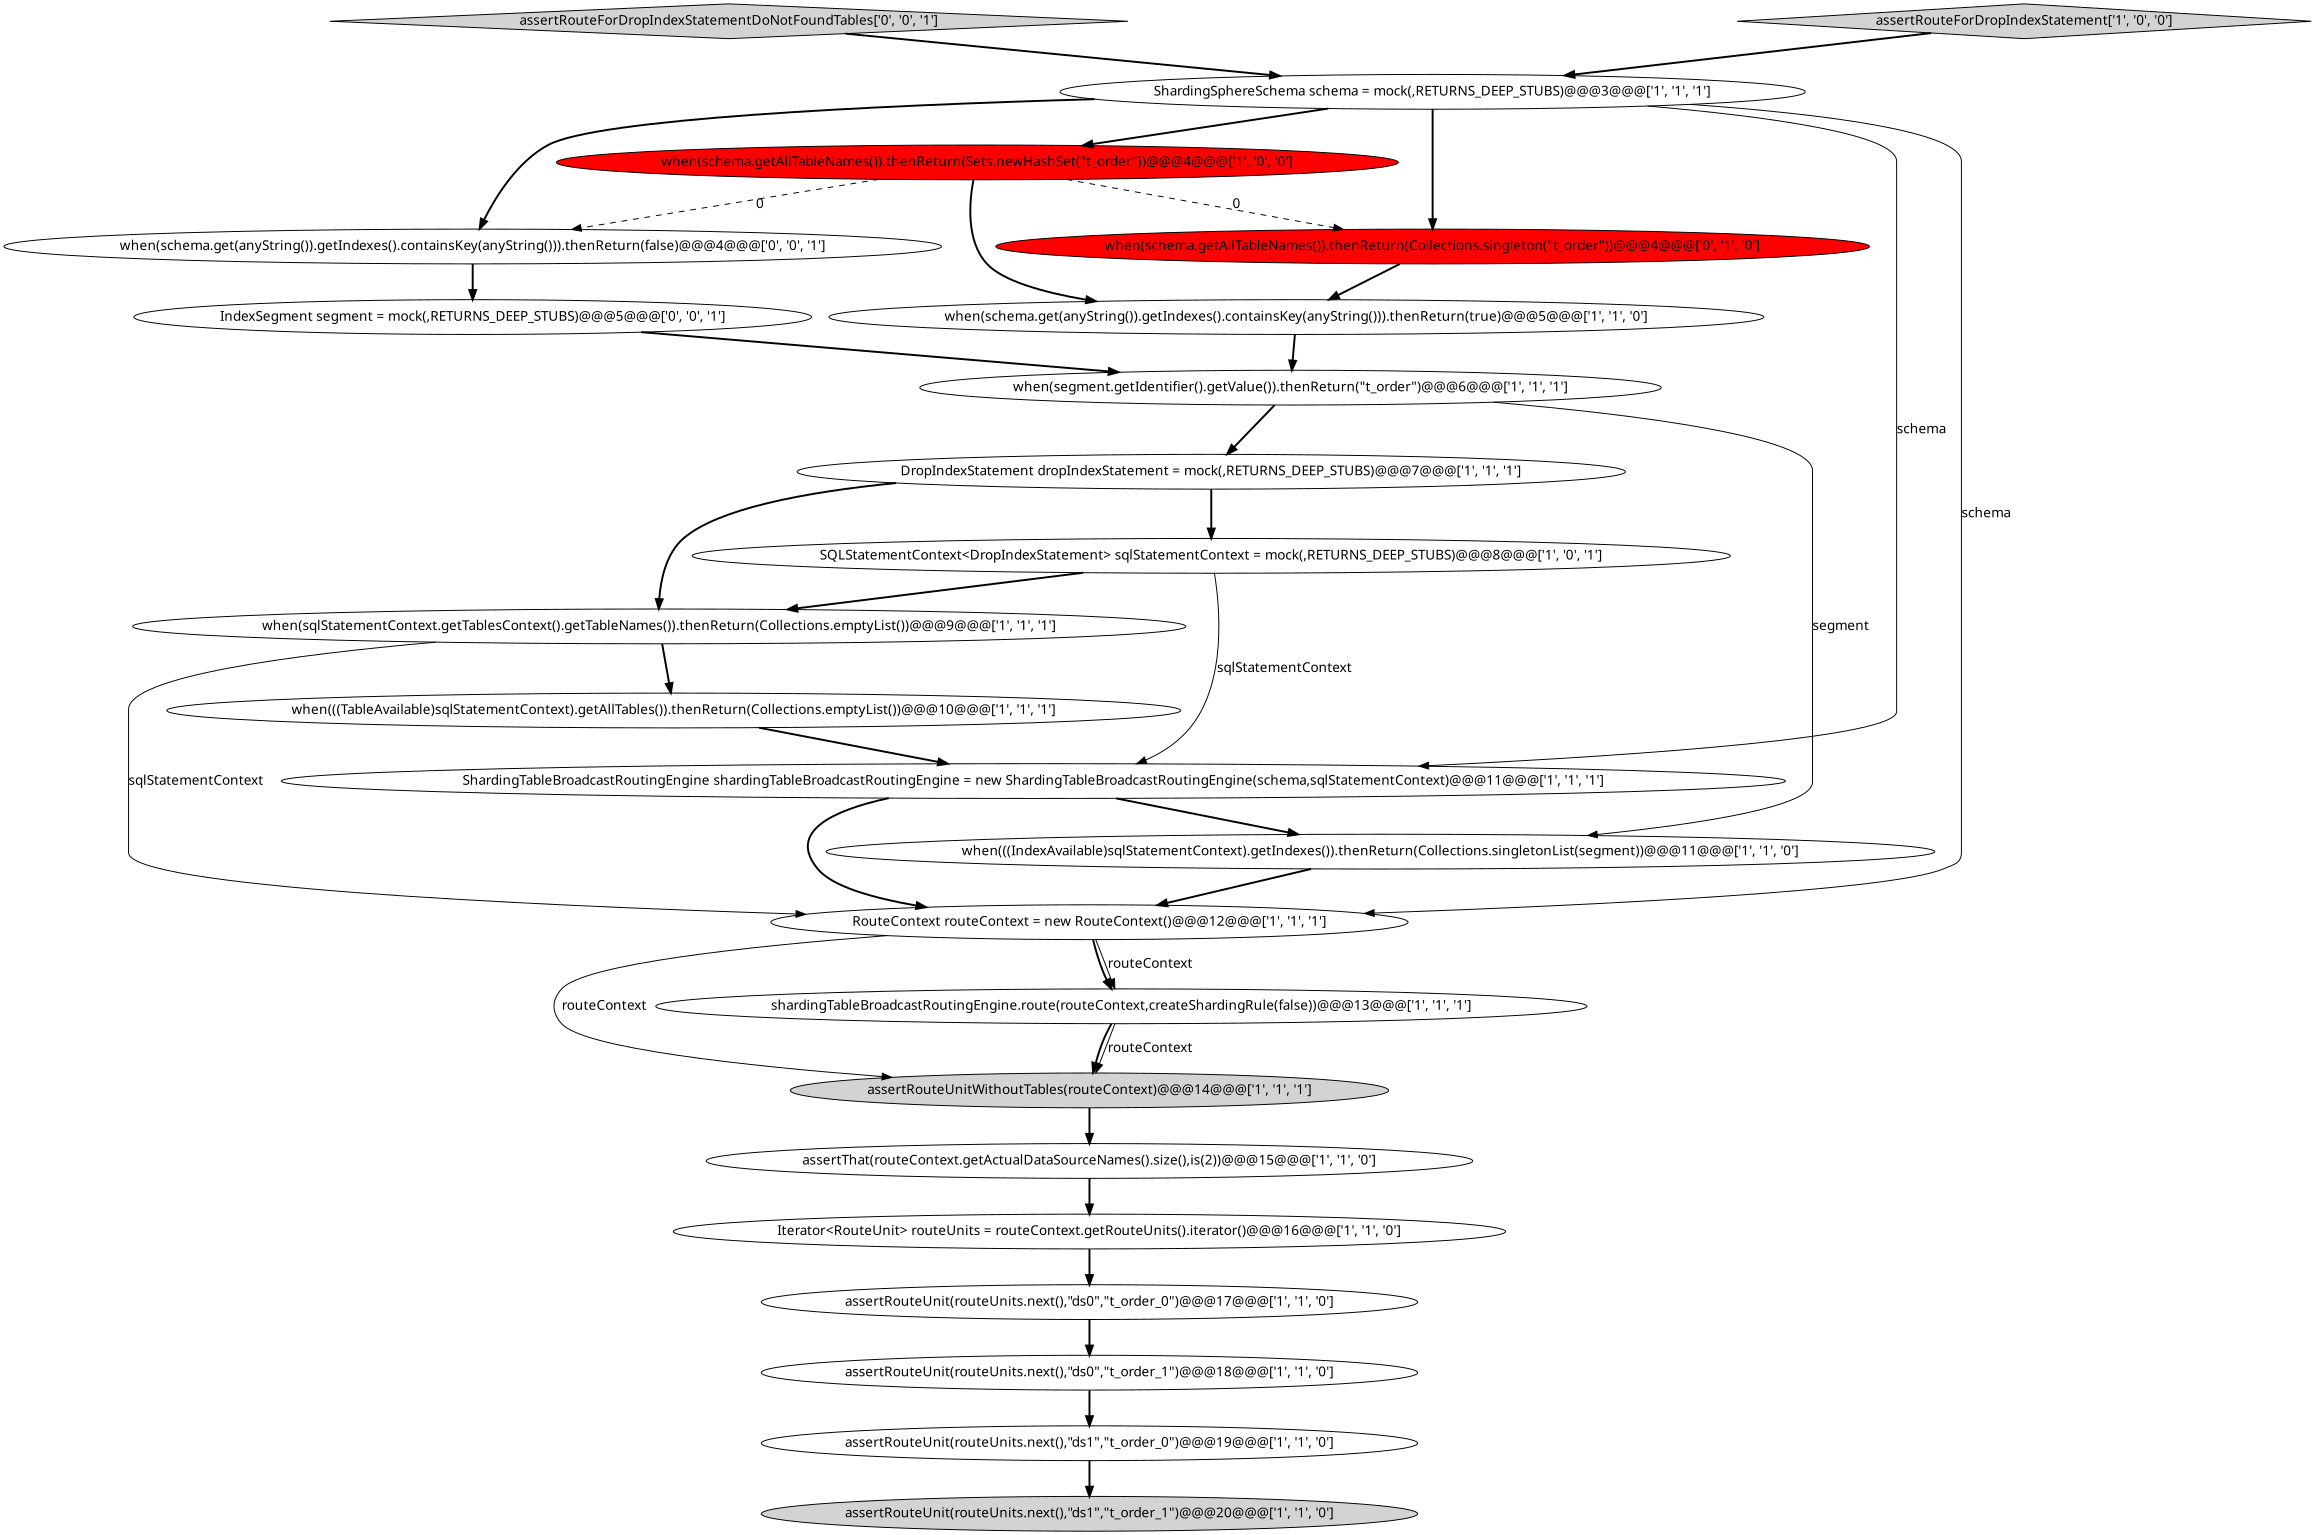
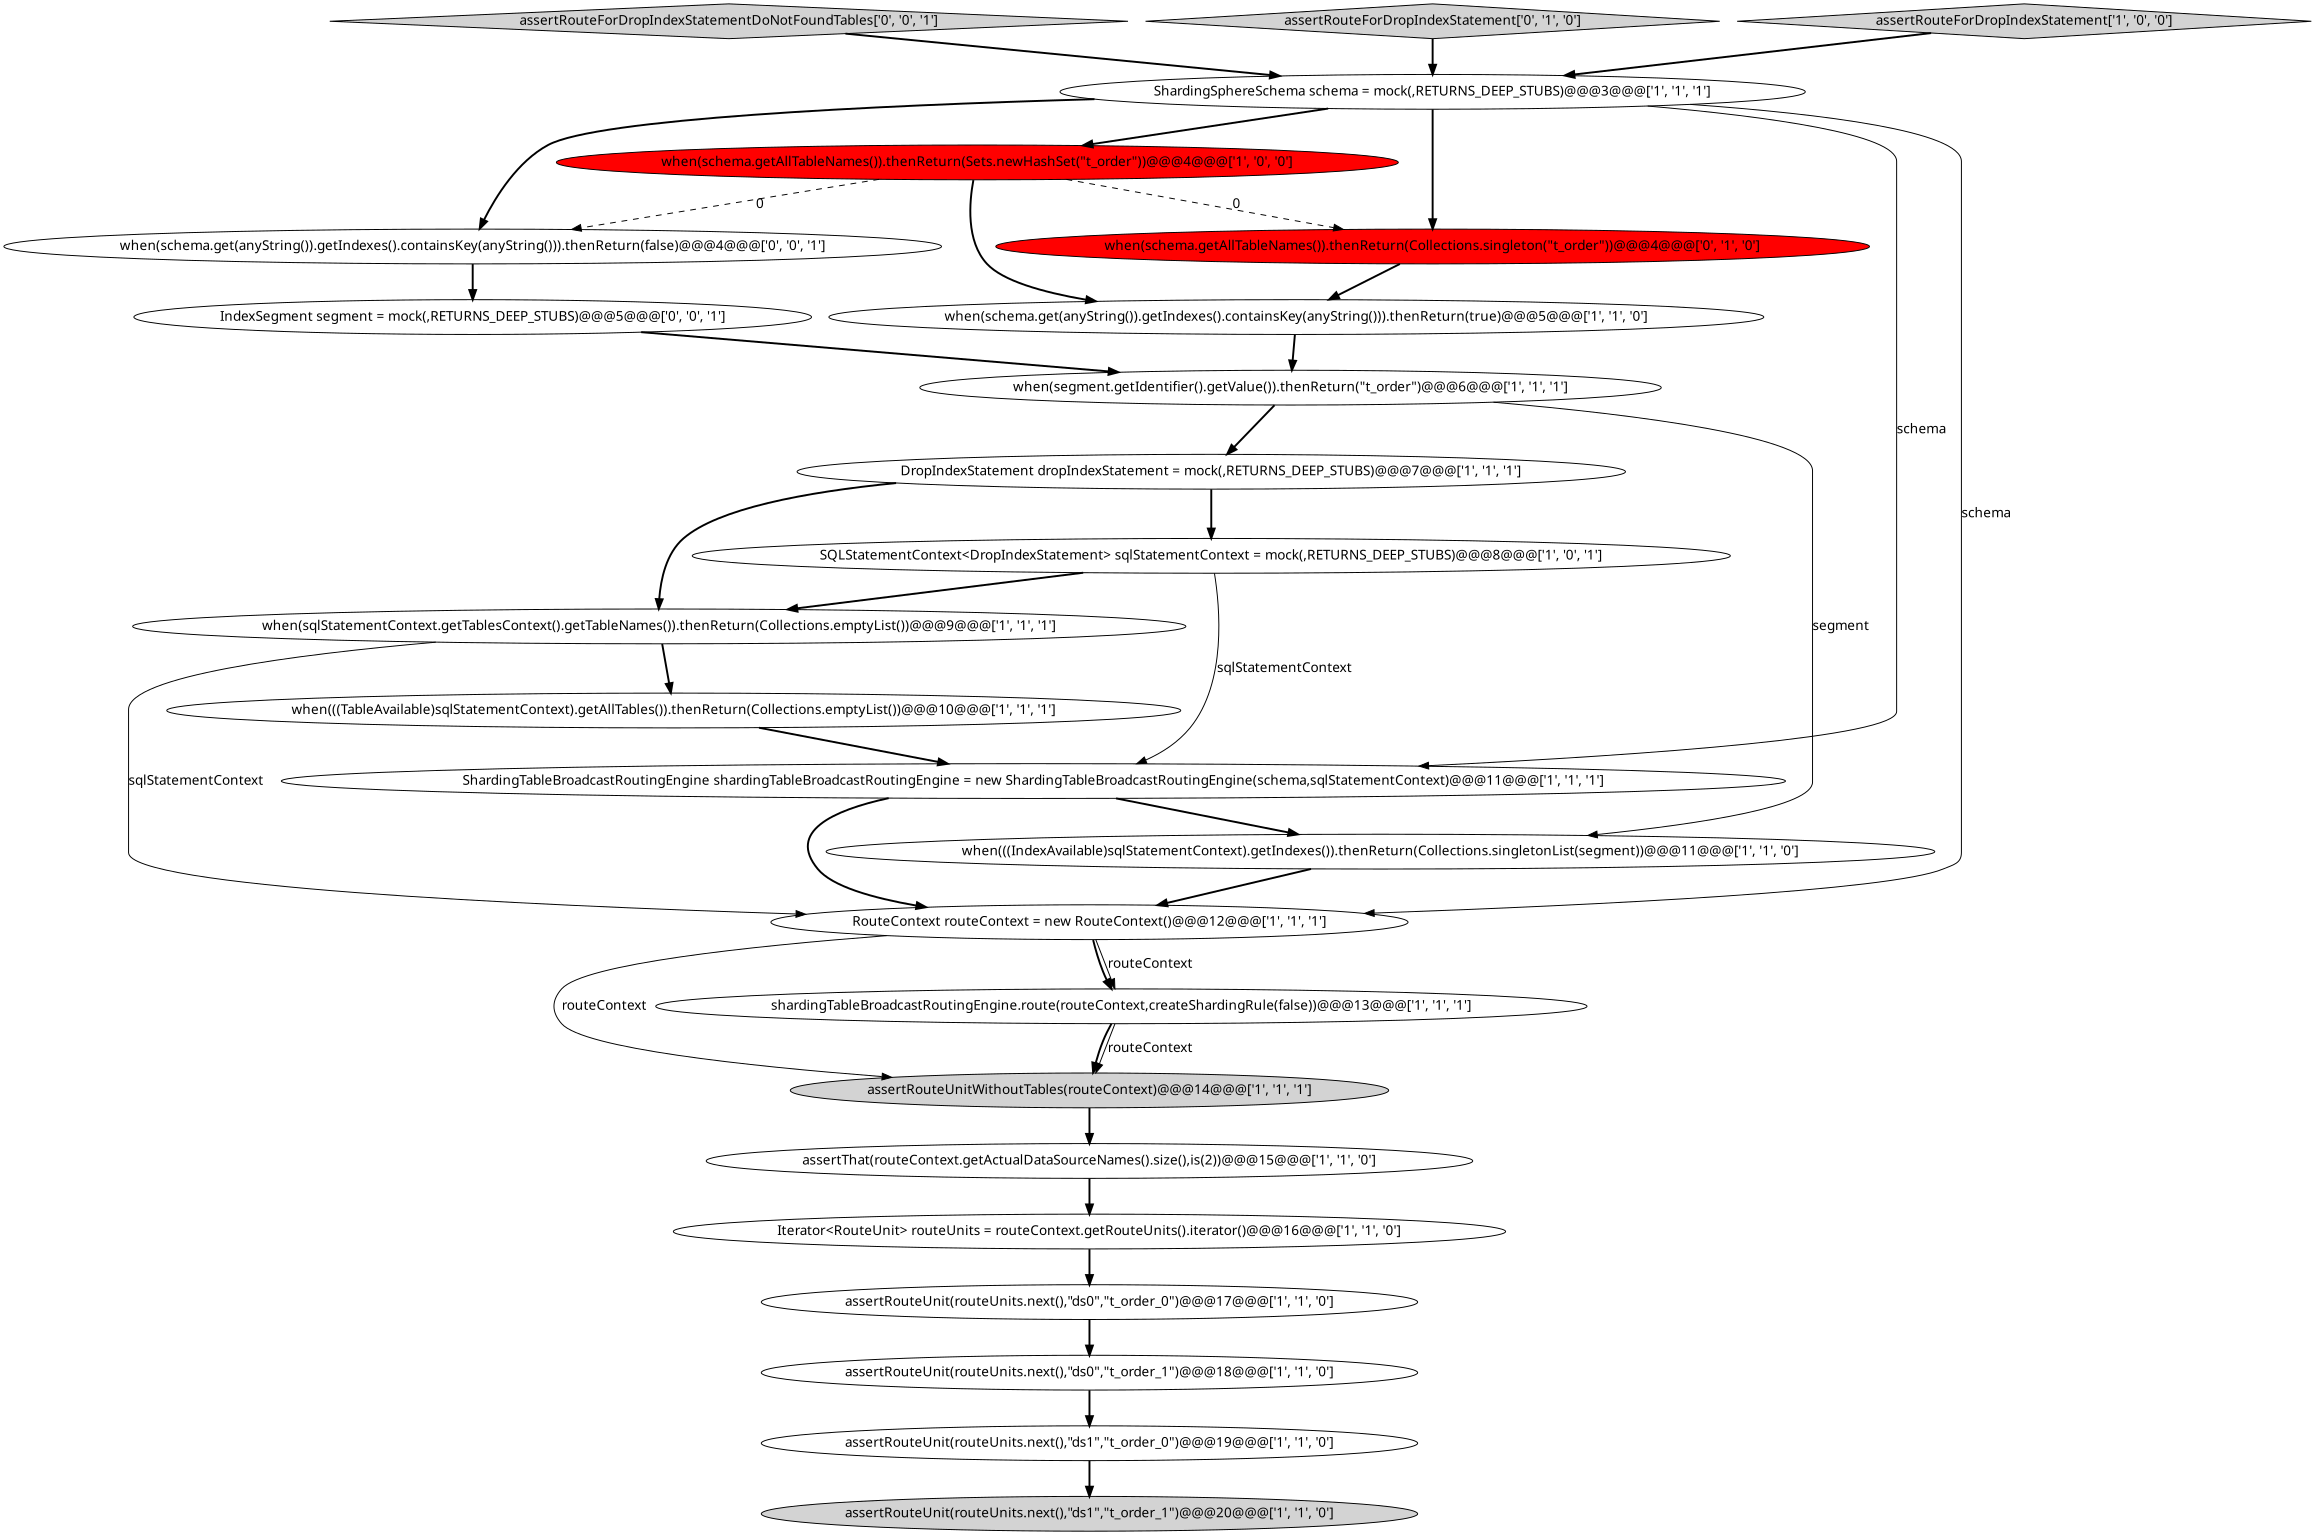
none -> (1433, 21)
